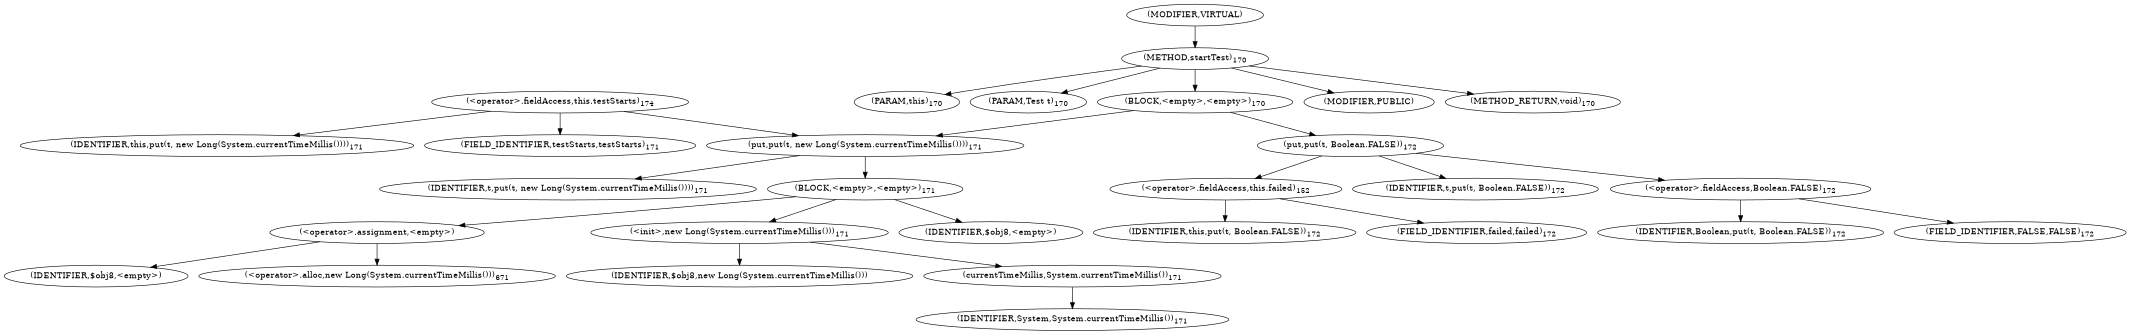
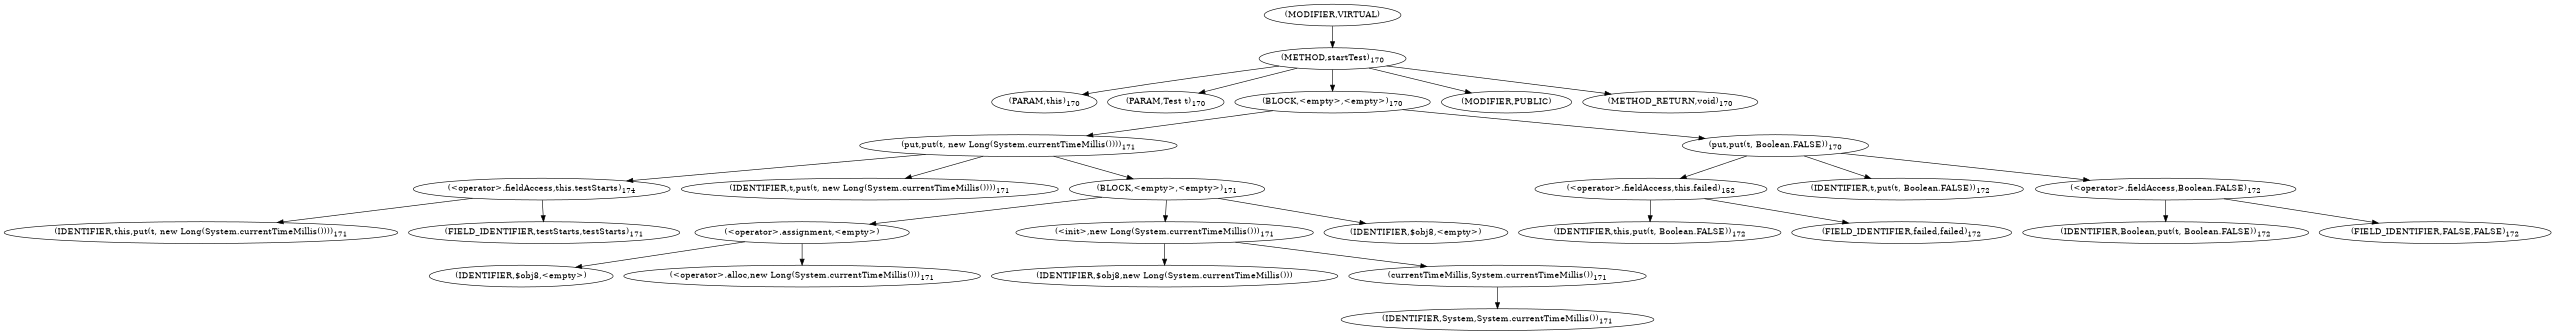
(708, 123) -> (779, 167)
(1410, 145) -> (1835, 145)
(502, 275) -> (927, 275)
